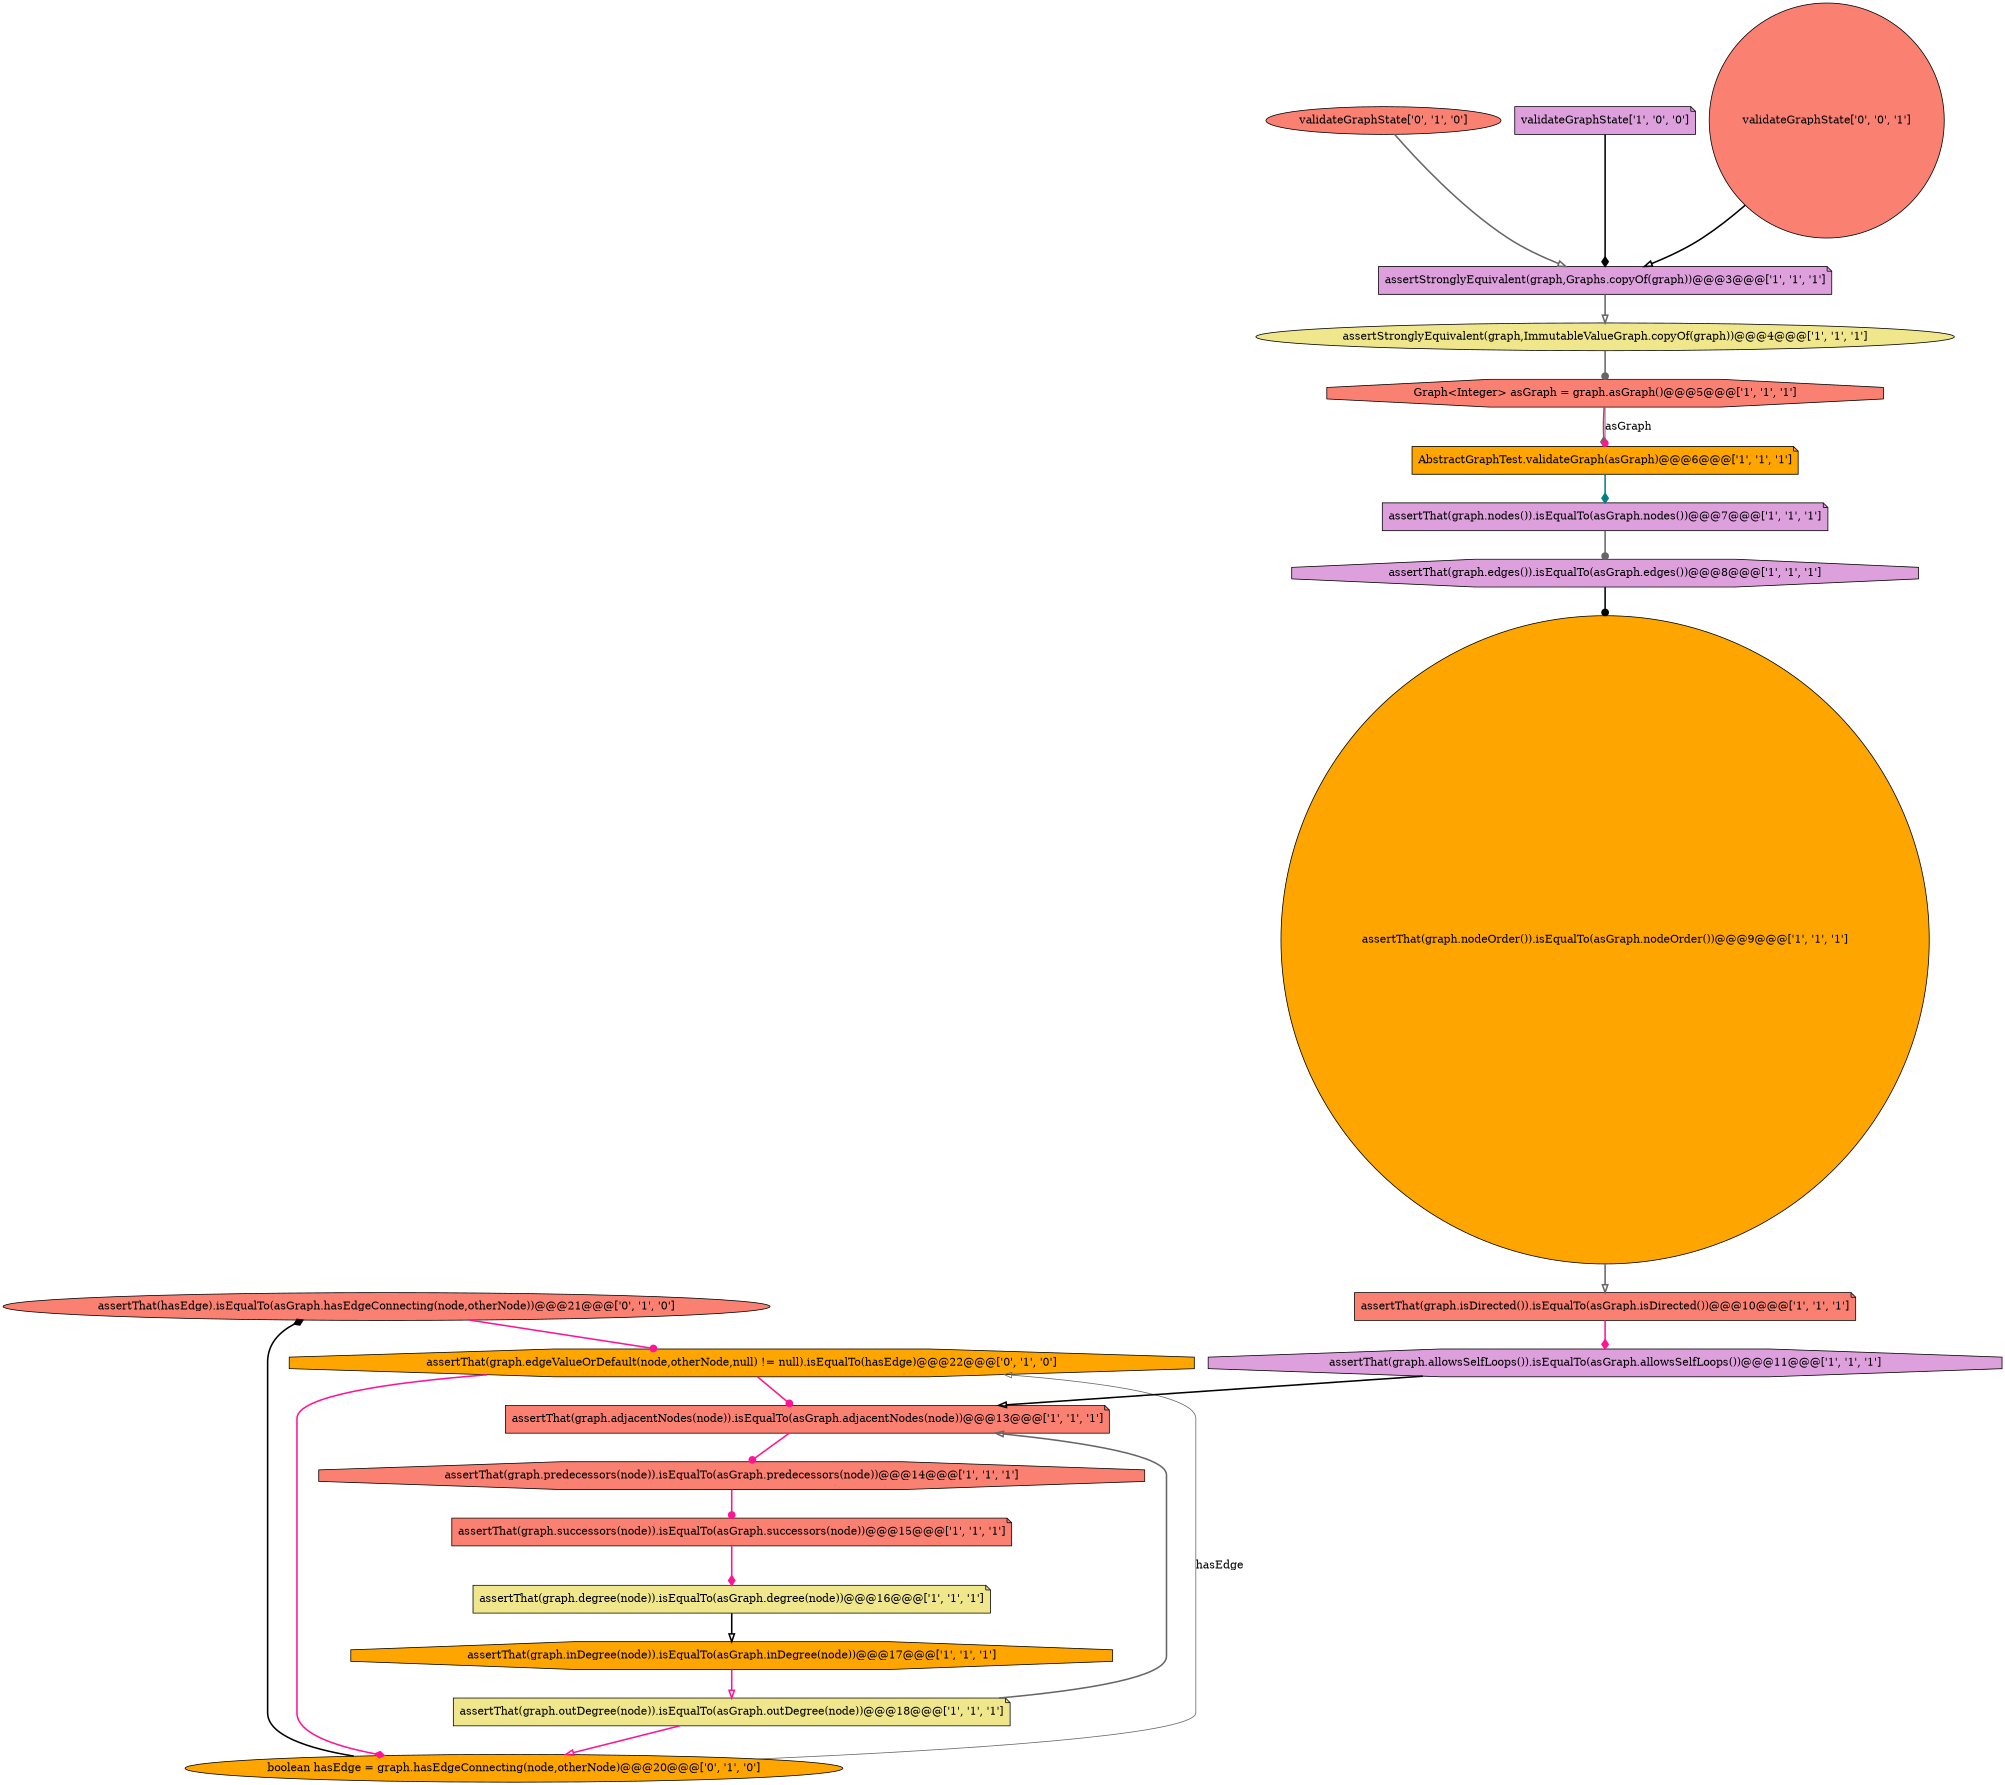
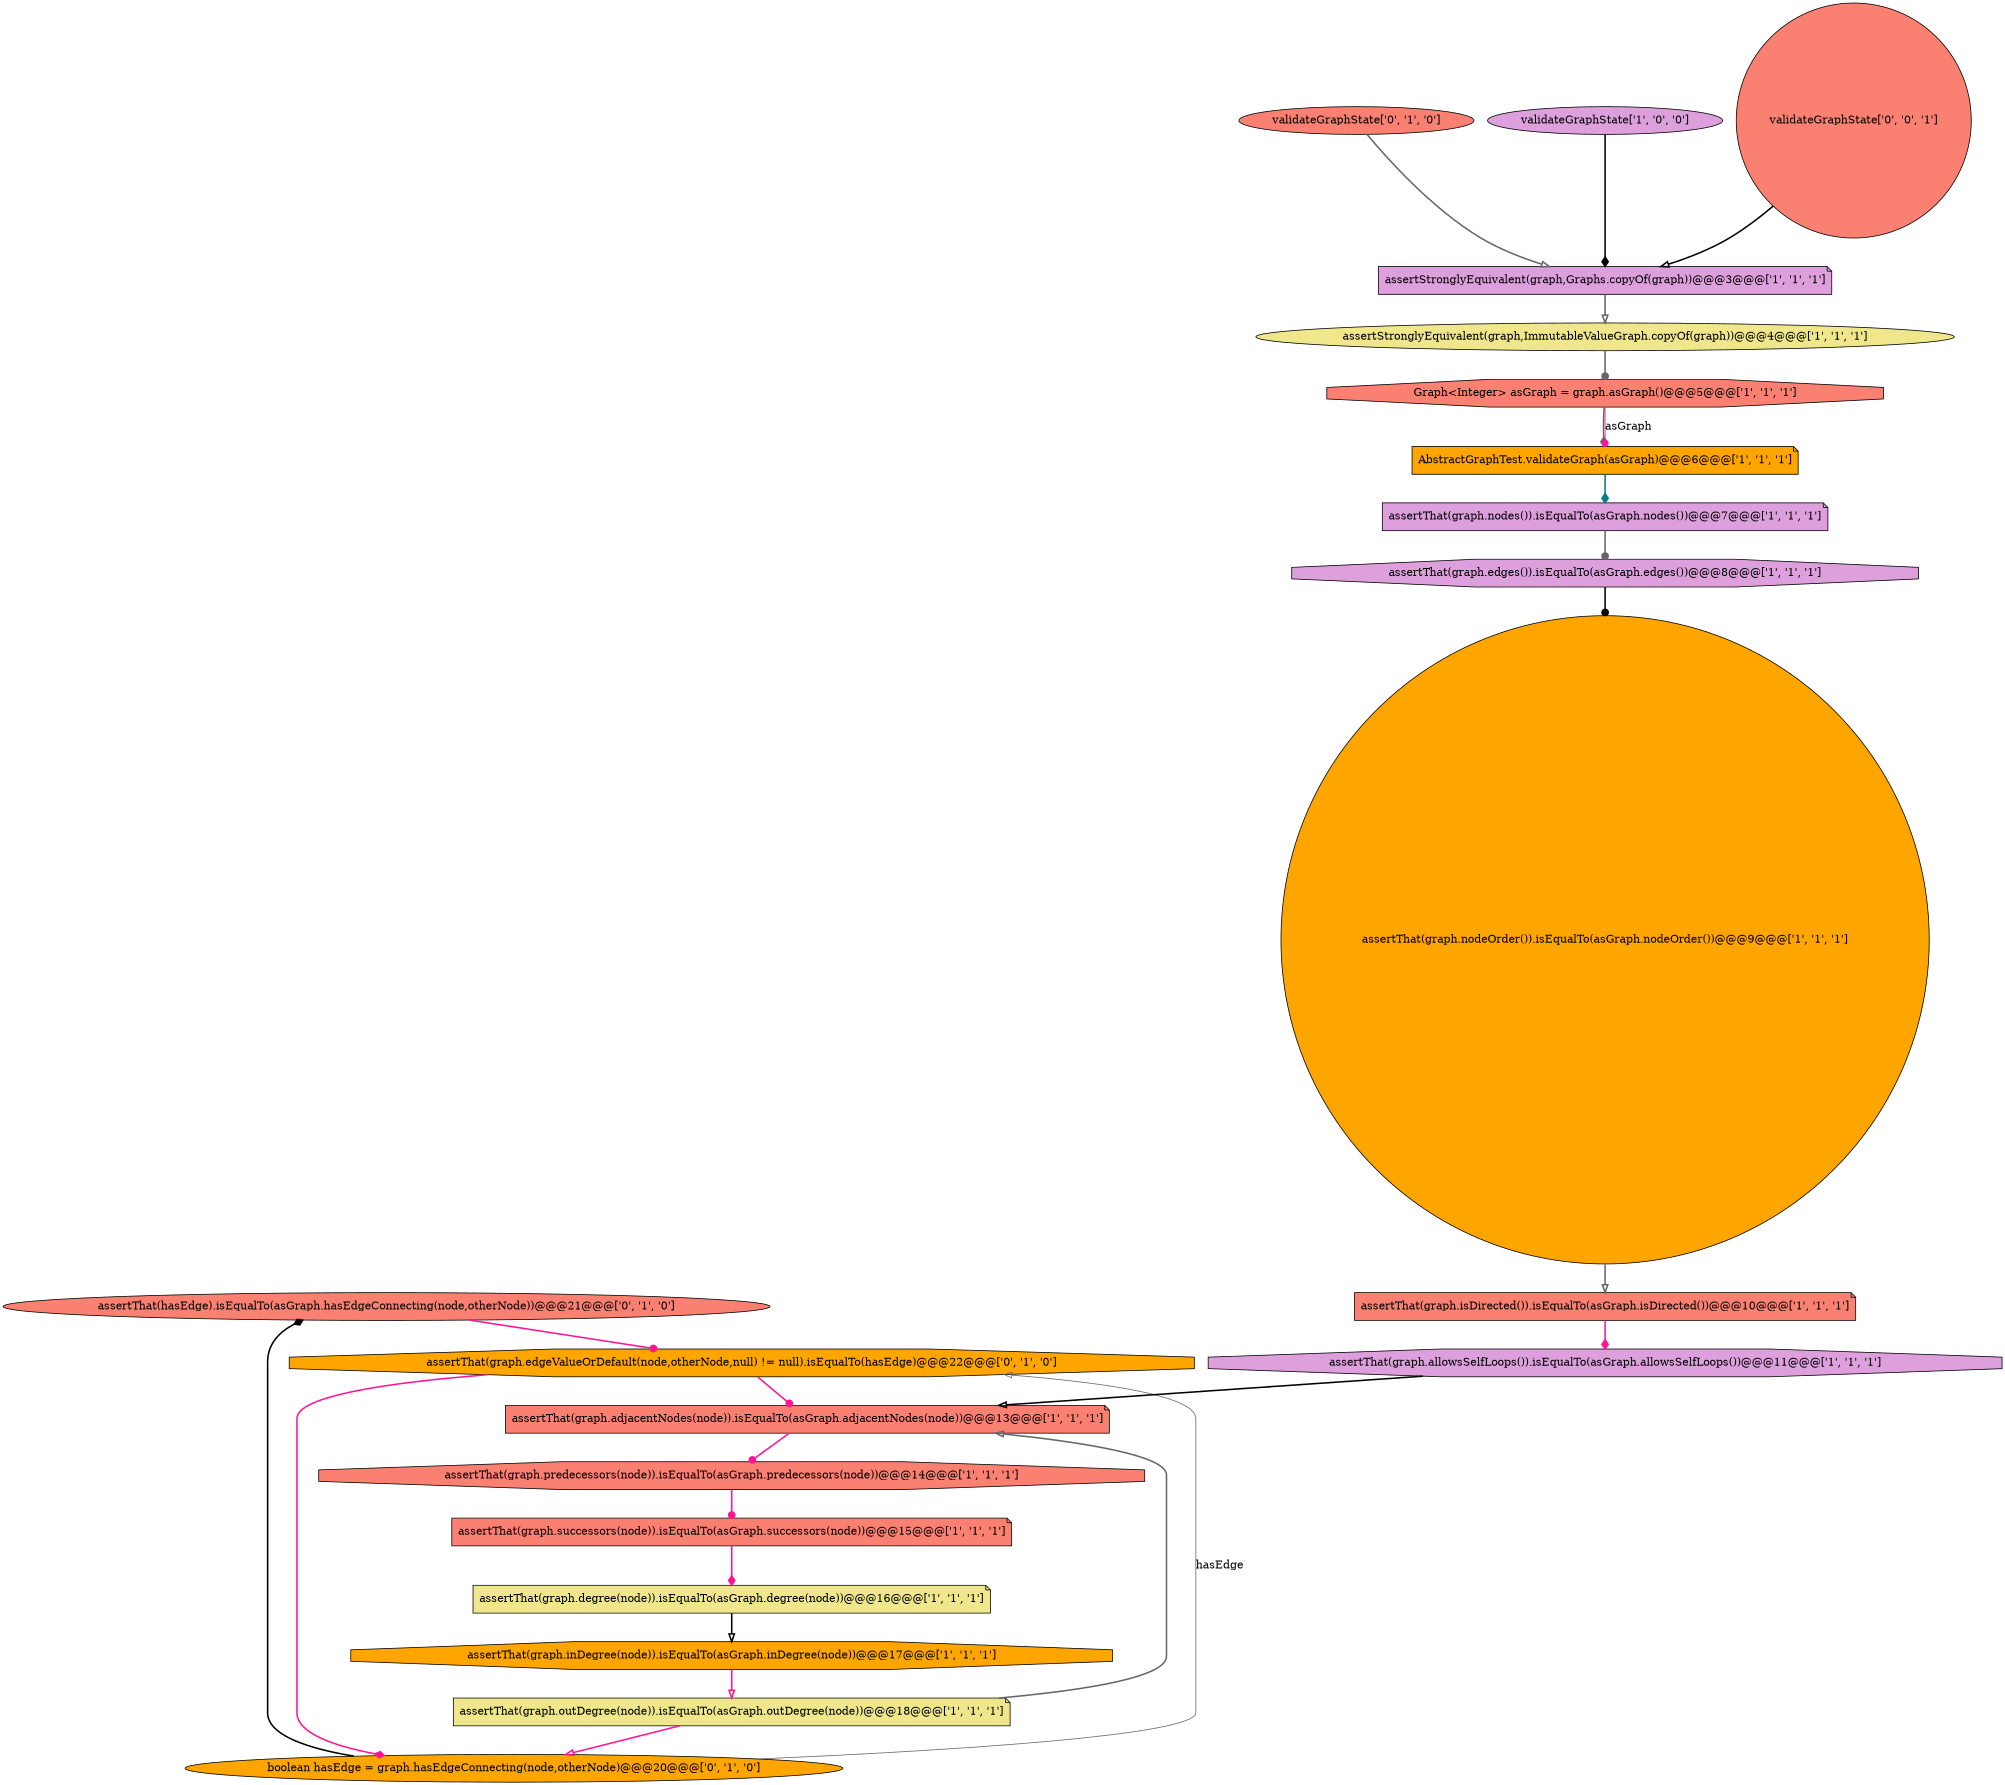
(1605, 121) -> (1605, 121)
